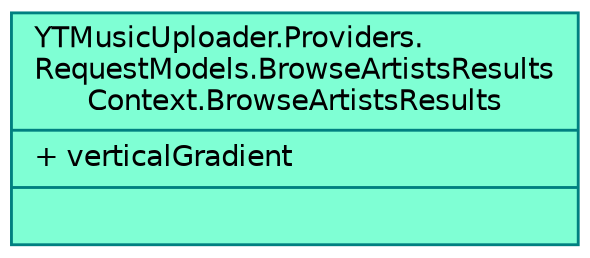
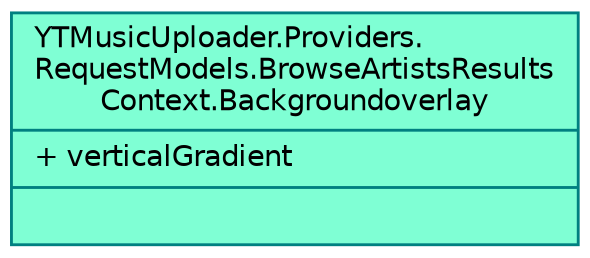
(295, 102) -> (295, 102)
